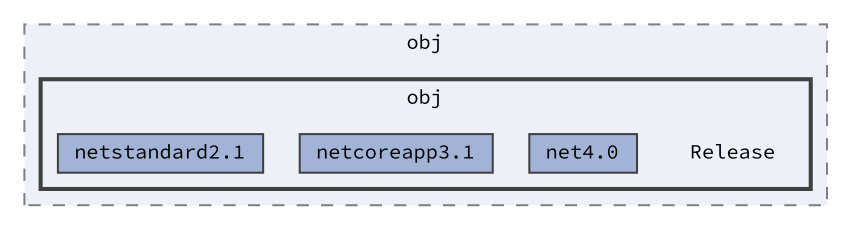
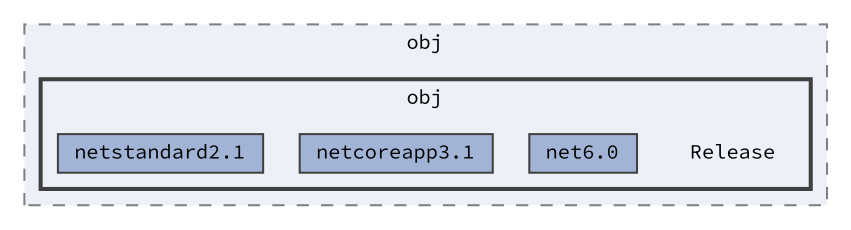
(583, 153) -> (583, 153)
